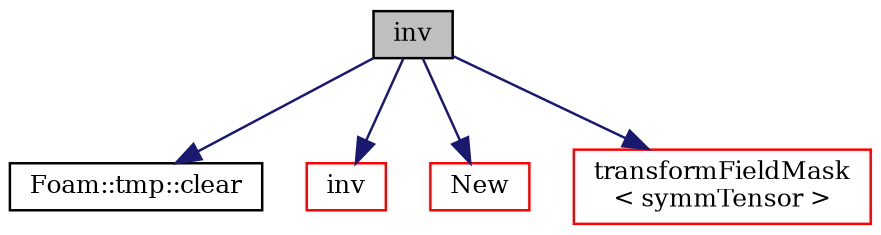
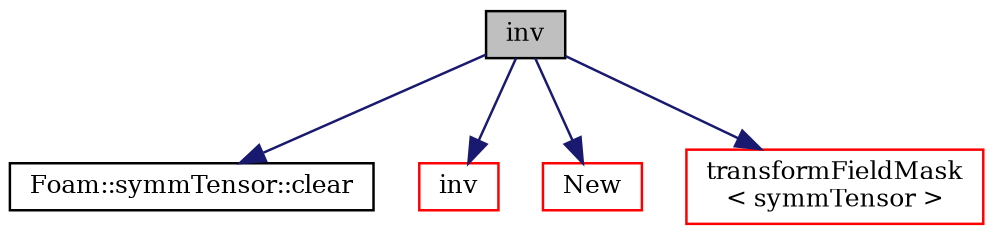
(136, 187) -> (192, 187)
